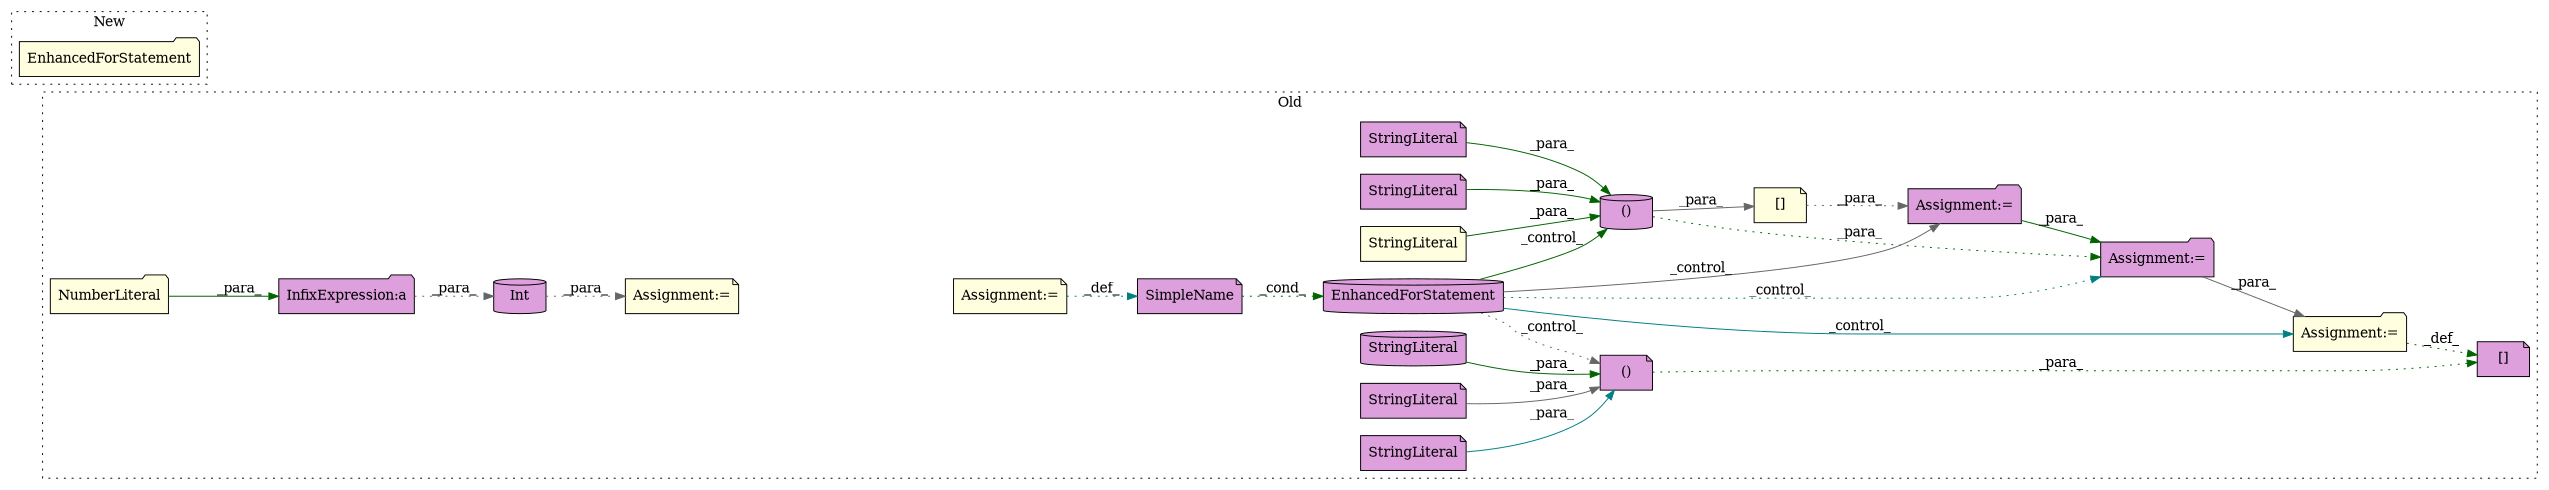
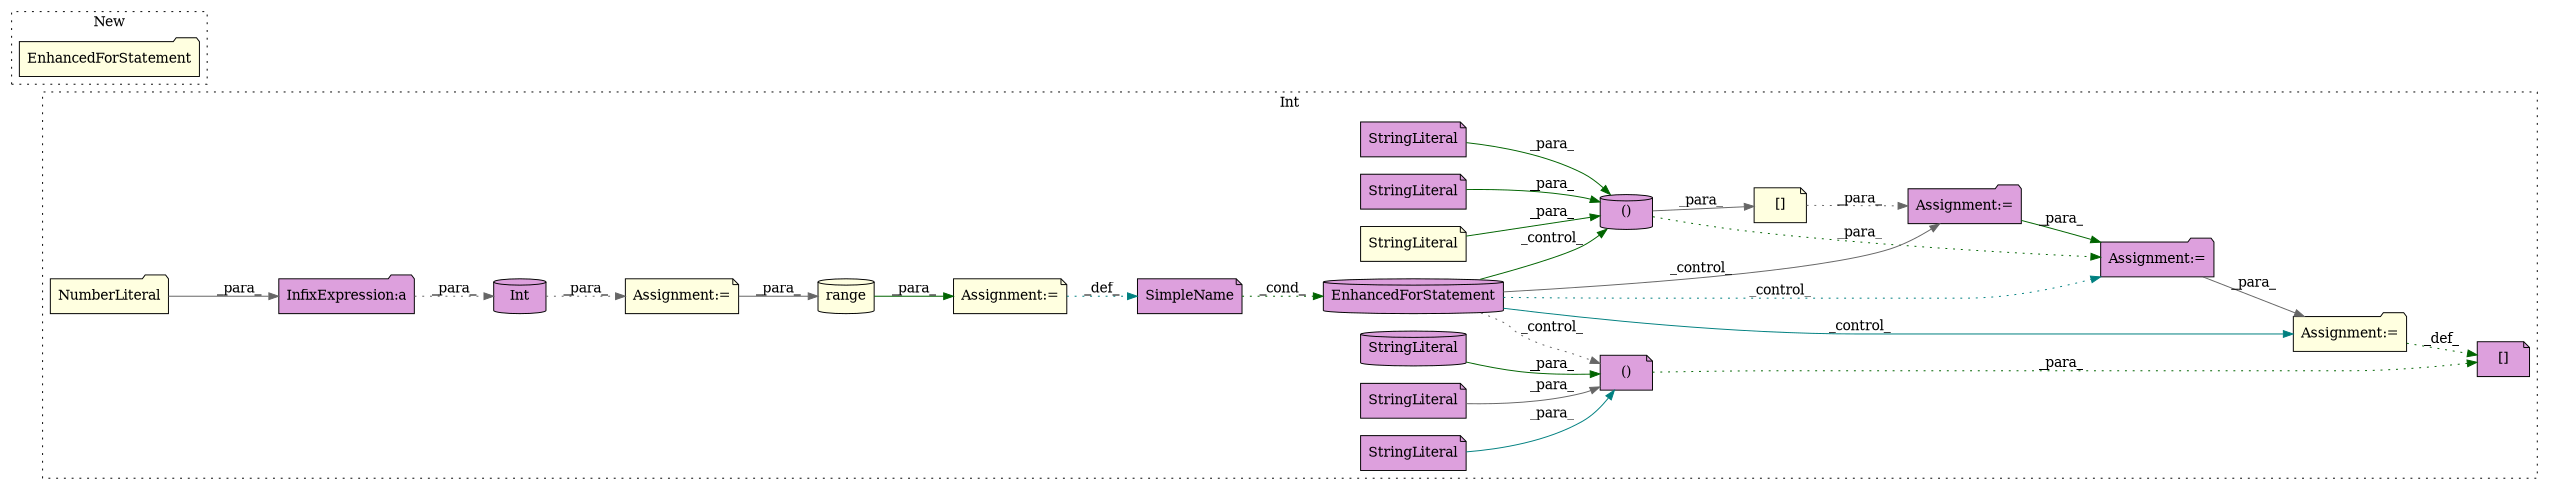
(1290, 103) -> (1290, 103)
(219, 296) -> (219, 296)
none -> (846, 296)
